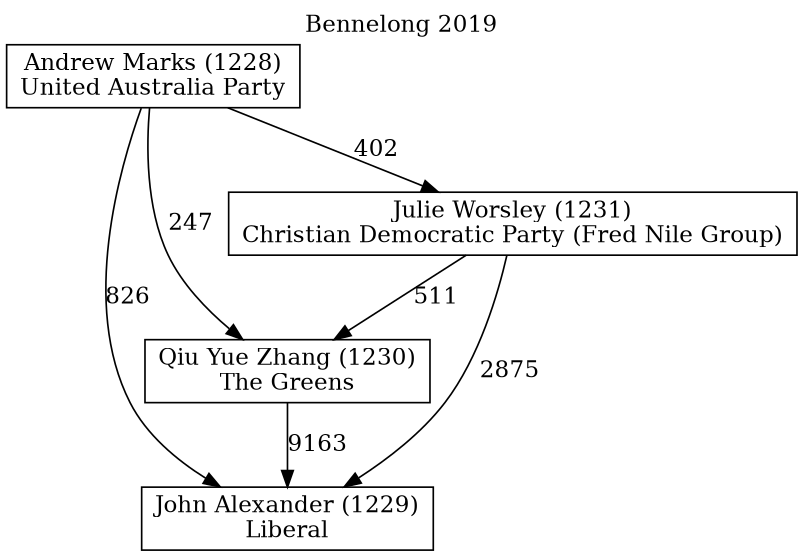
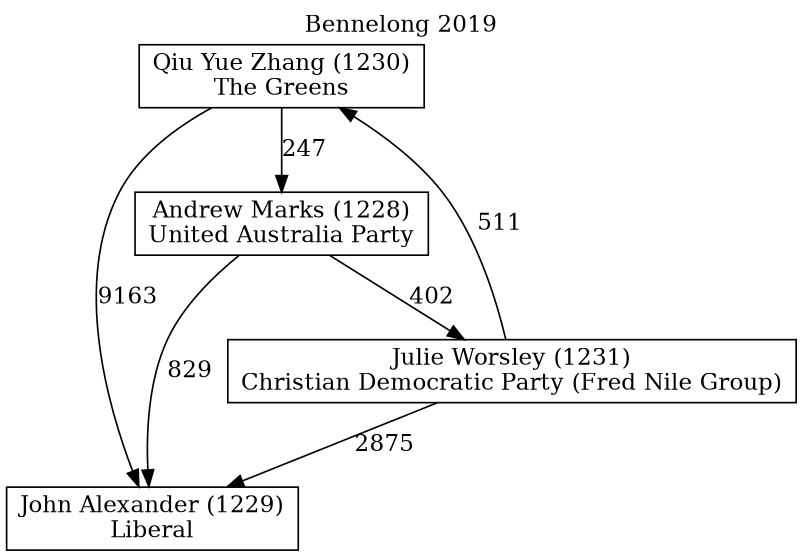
(159, 230) -> (282, 142)
(128, 297) -> (191, 371)
